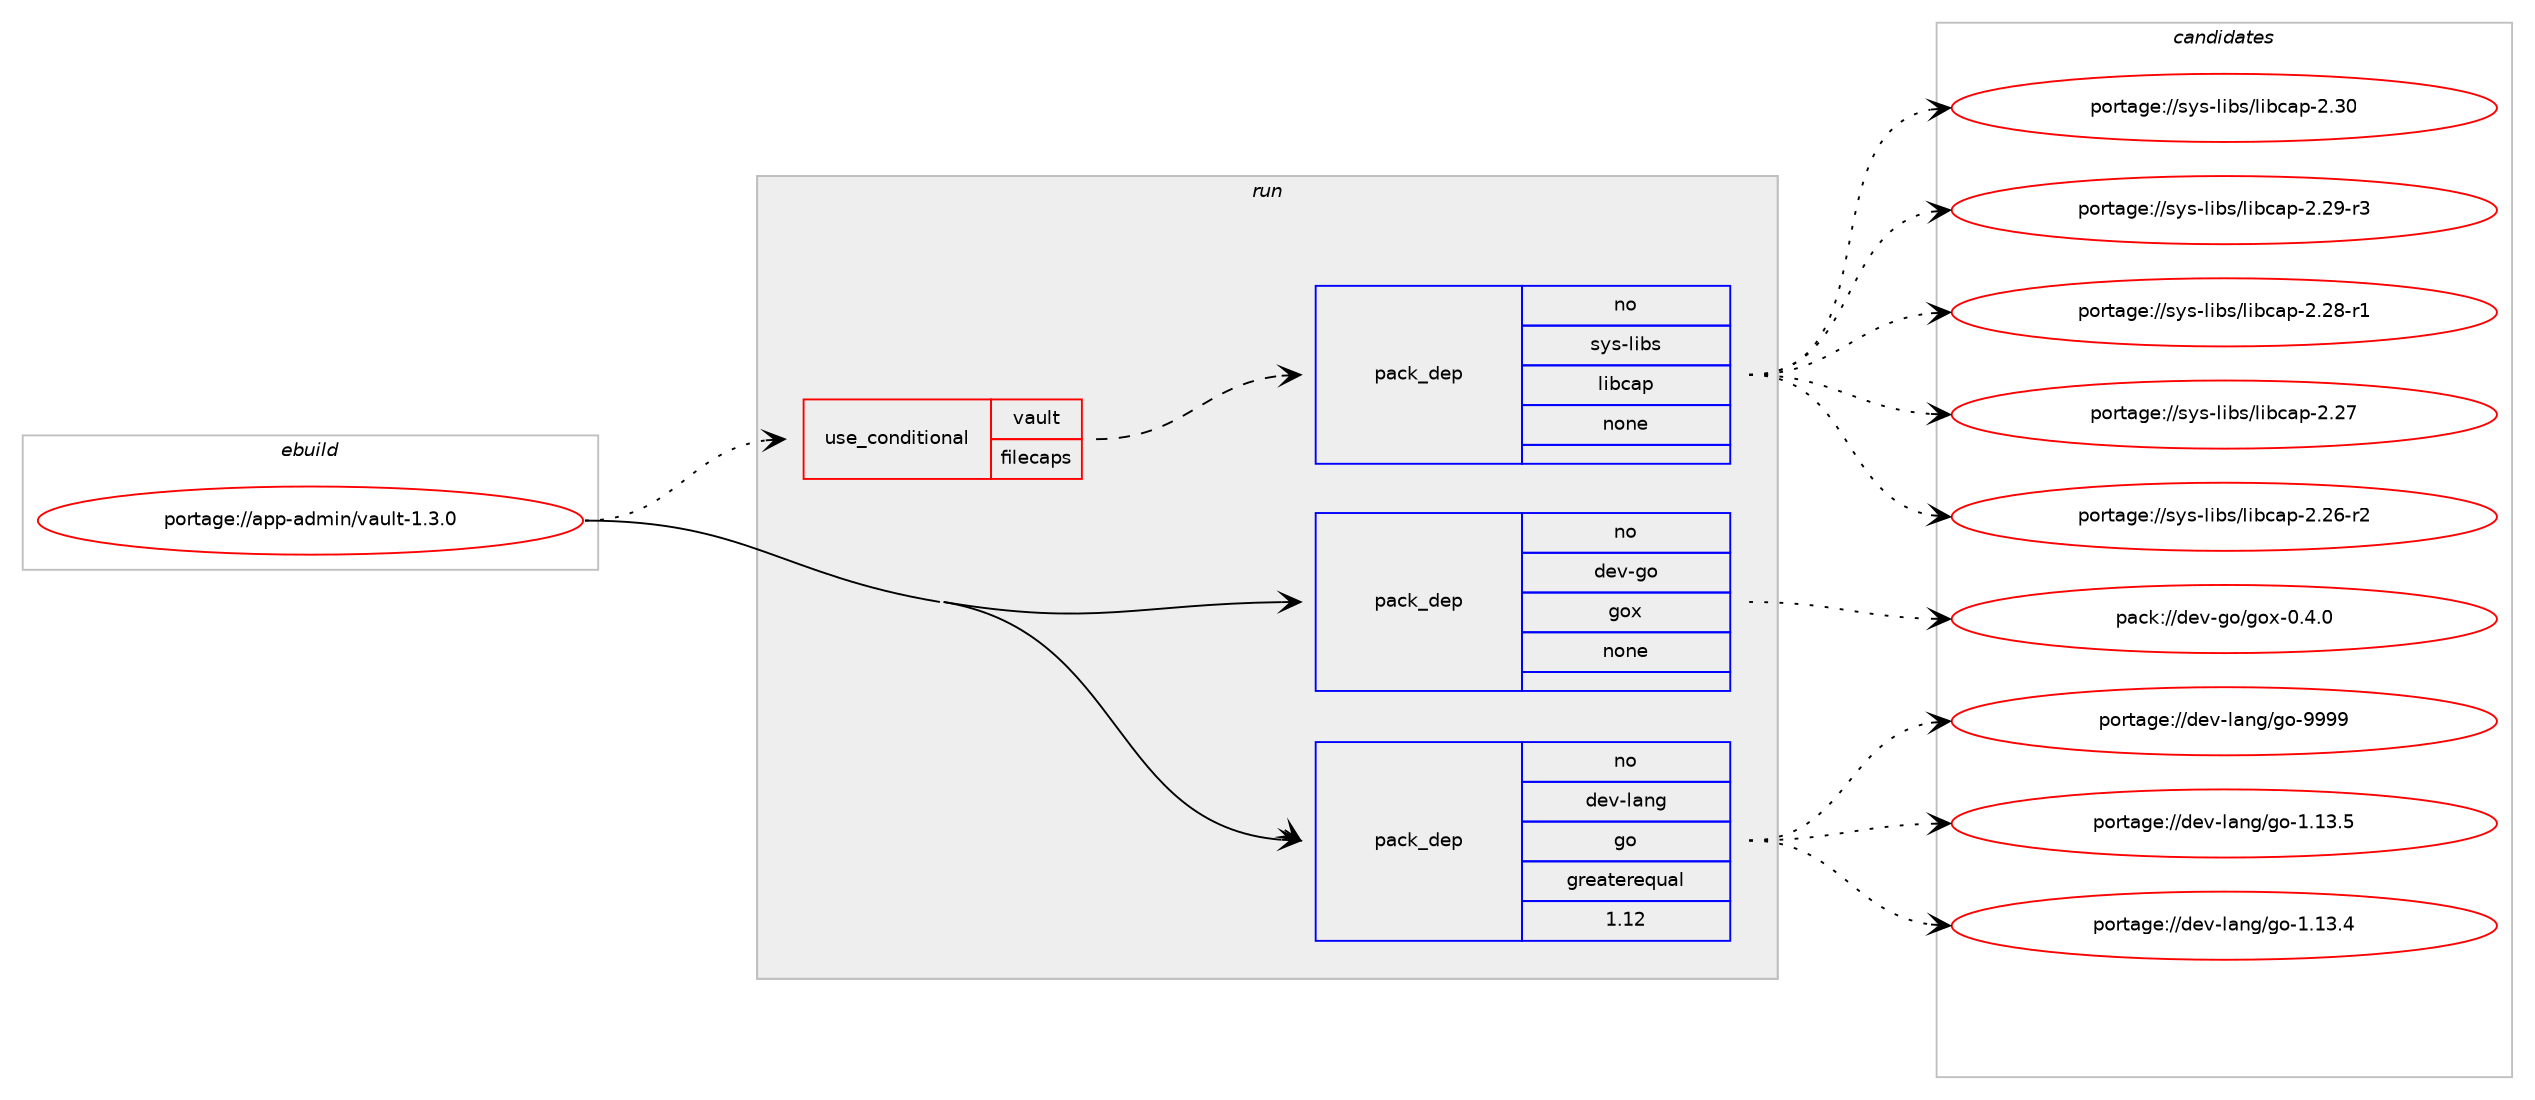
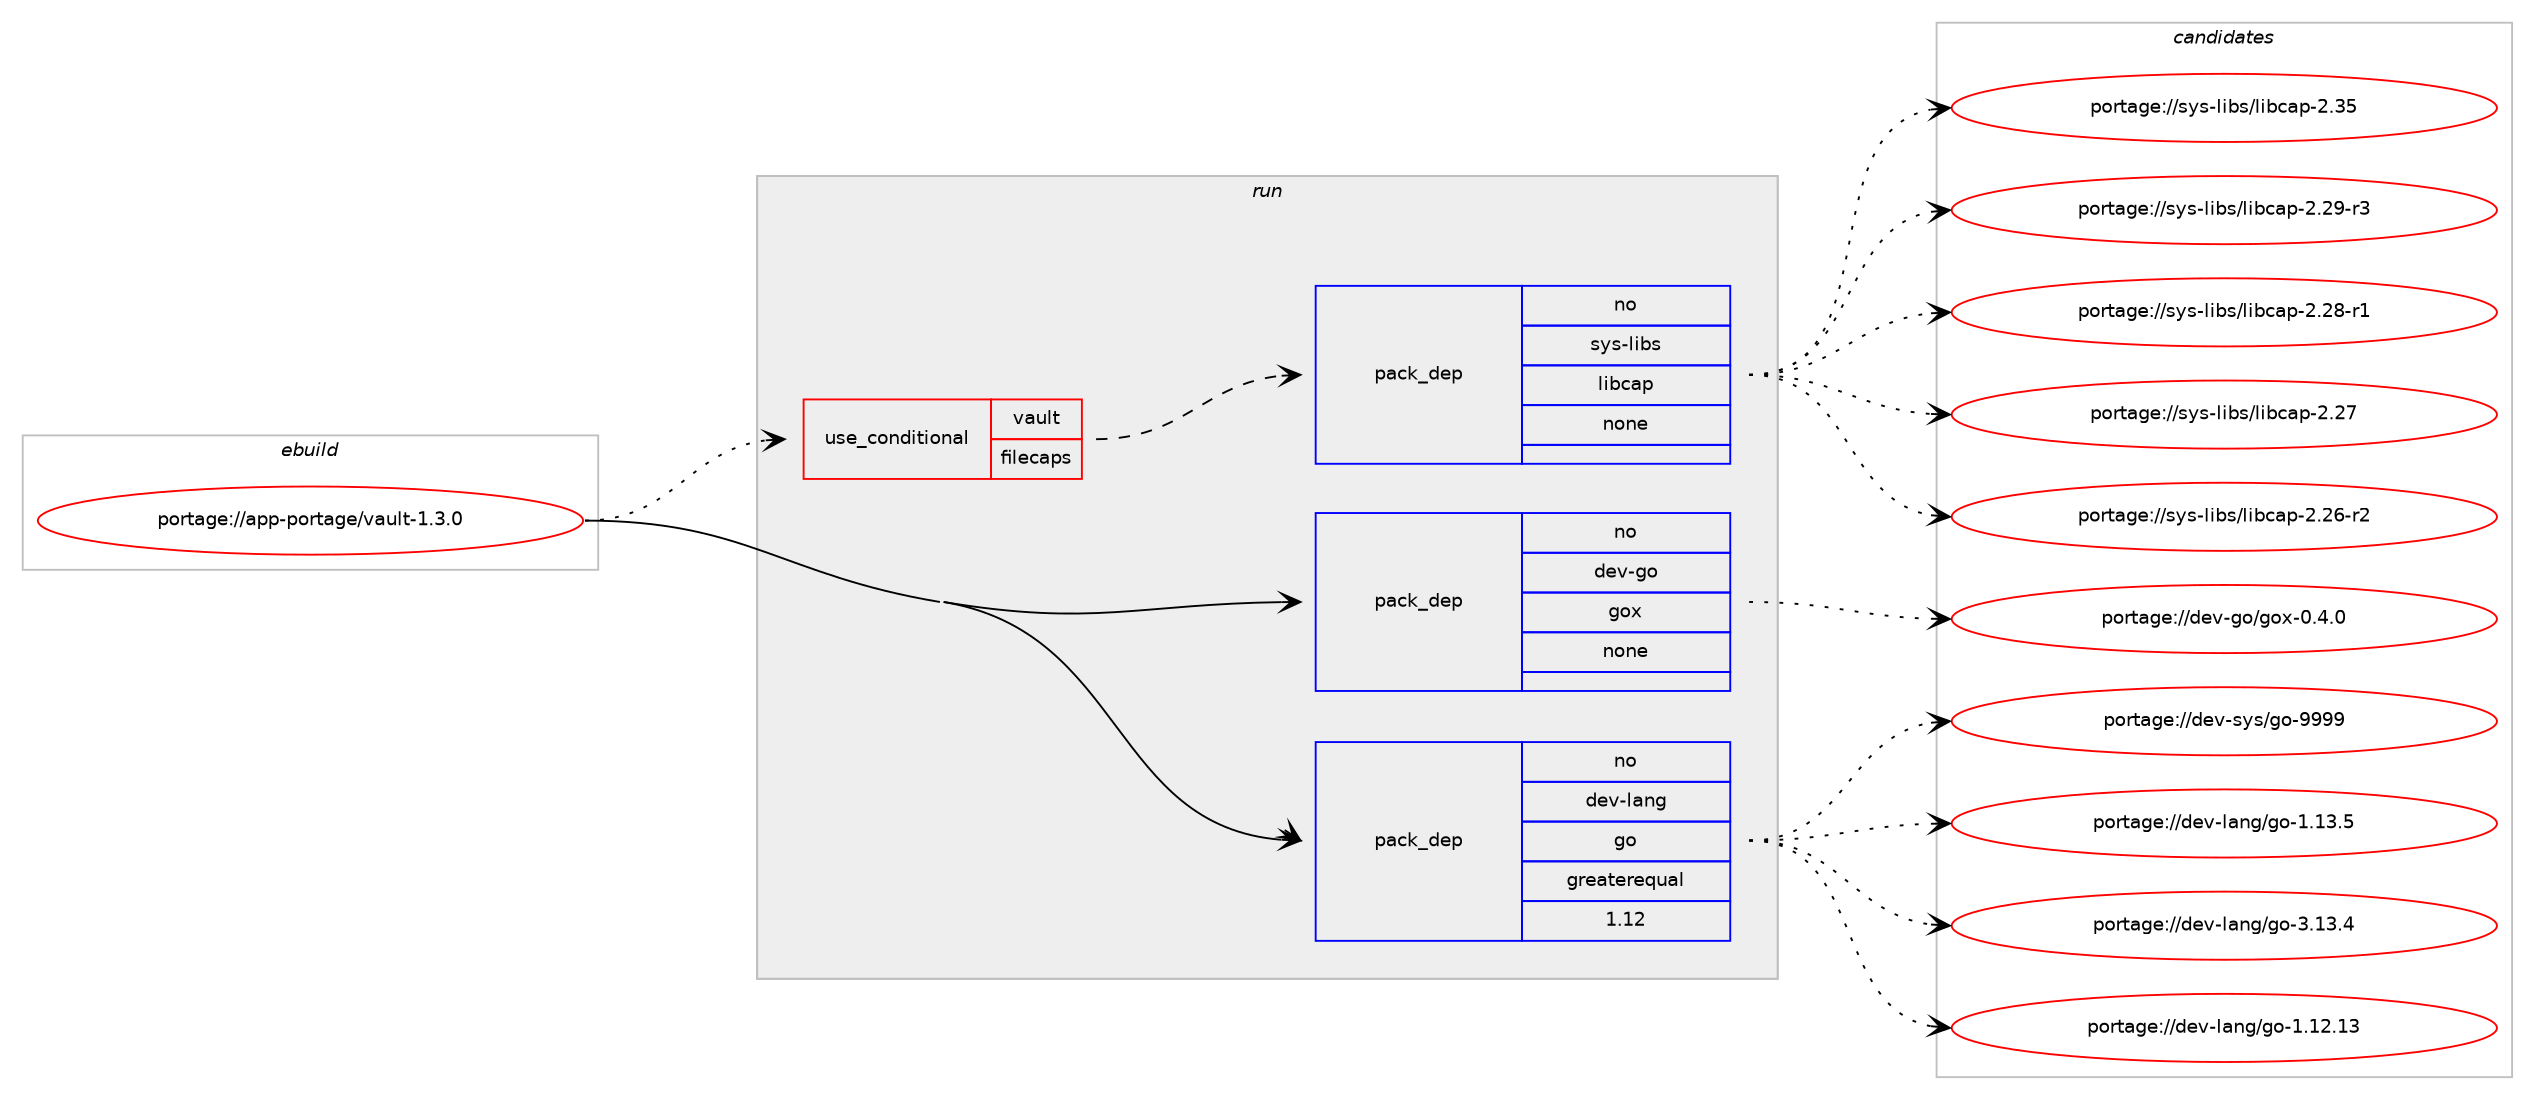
(2224, 108) -> (2224, 108)
(310, 521) -> (310, 521)
(2224, 619) -> (2224, 619)
(2224, 721) -> (2224, 721)
(2224, 926) -> (2224, 926)
none -> (2224, 1028)
